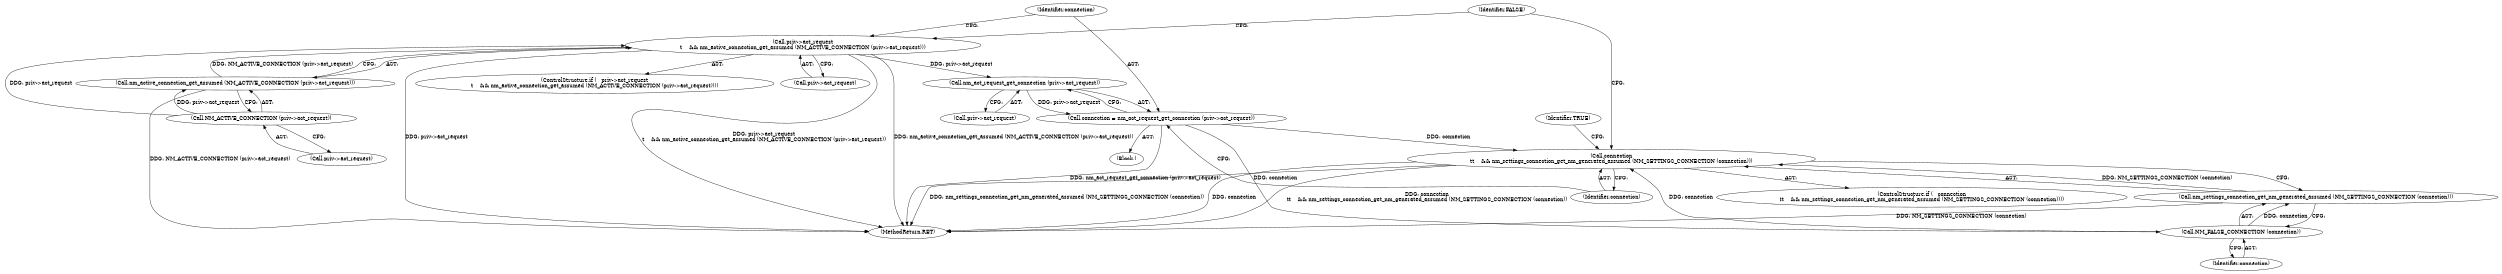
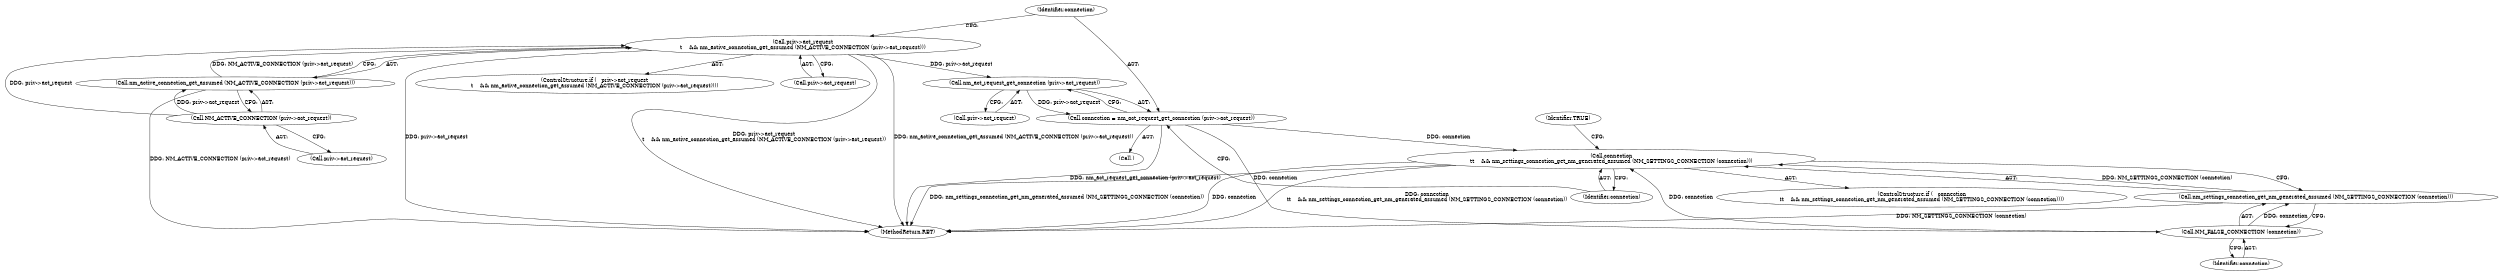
(1502, 10) -> none
(1127, 159) -> (1127, 159)
